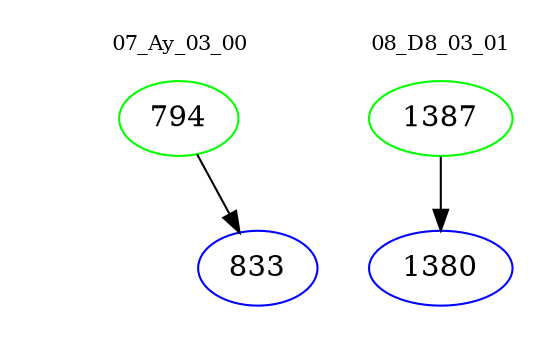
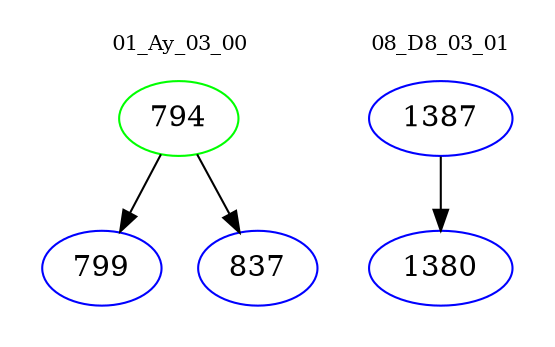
(180, 45) -> (180, 45)
(441, 119) -> (441, 119)
none -> (102, 268)
(258, 268) -> (258, 268)
